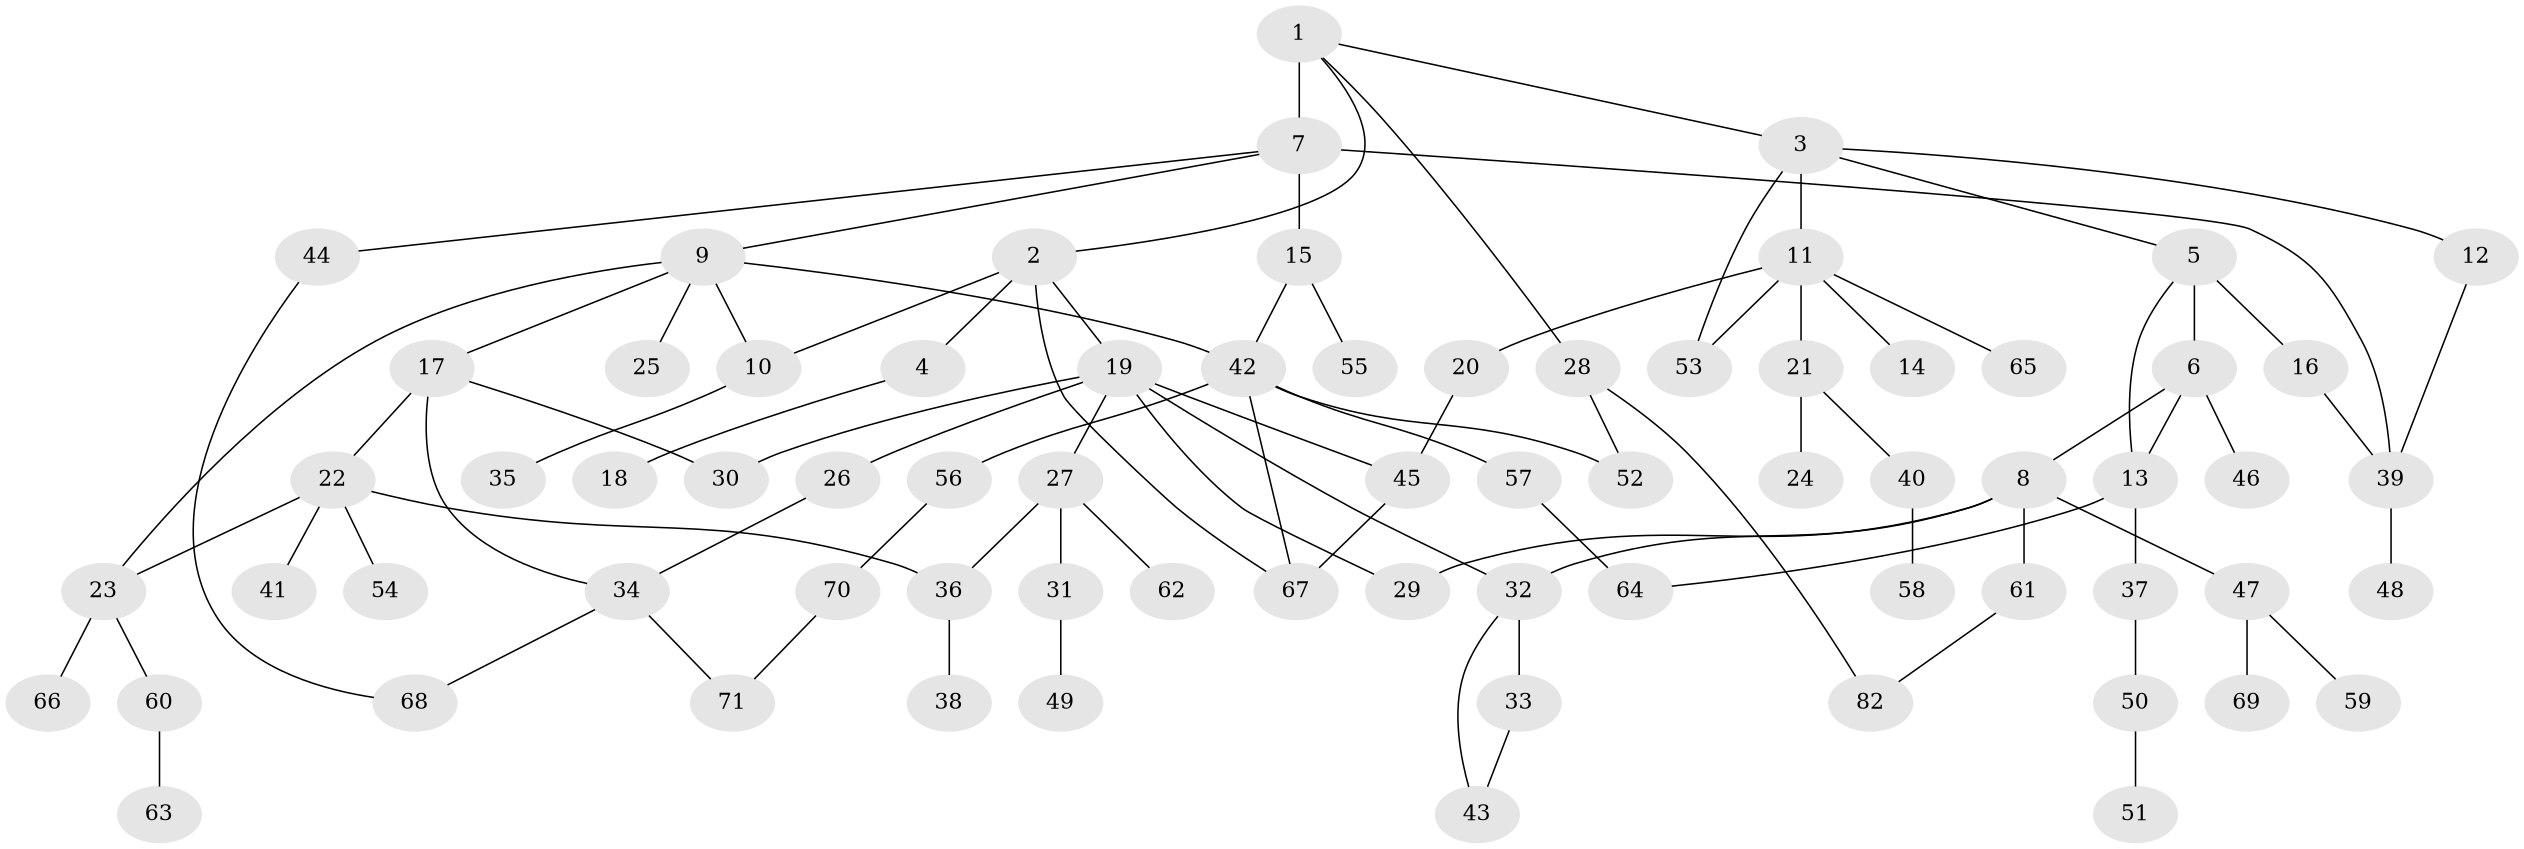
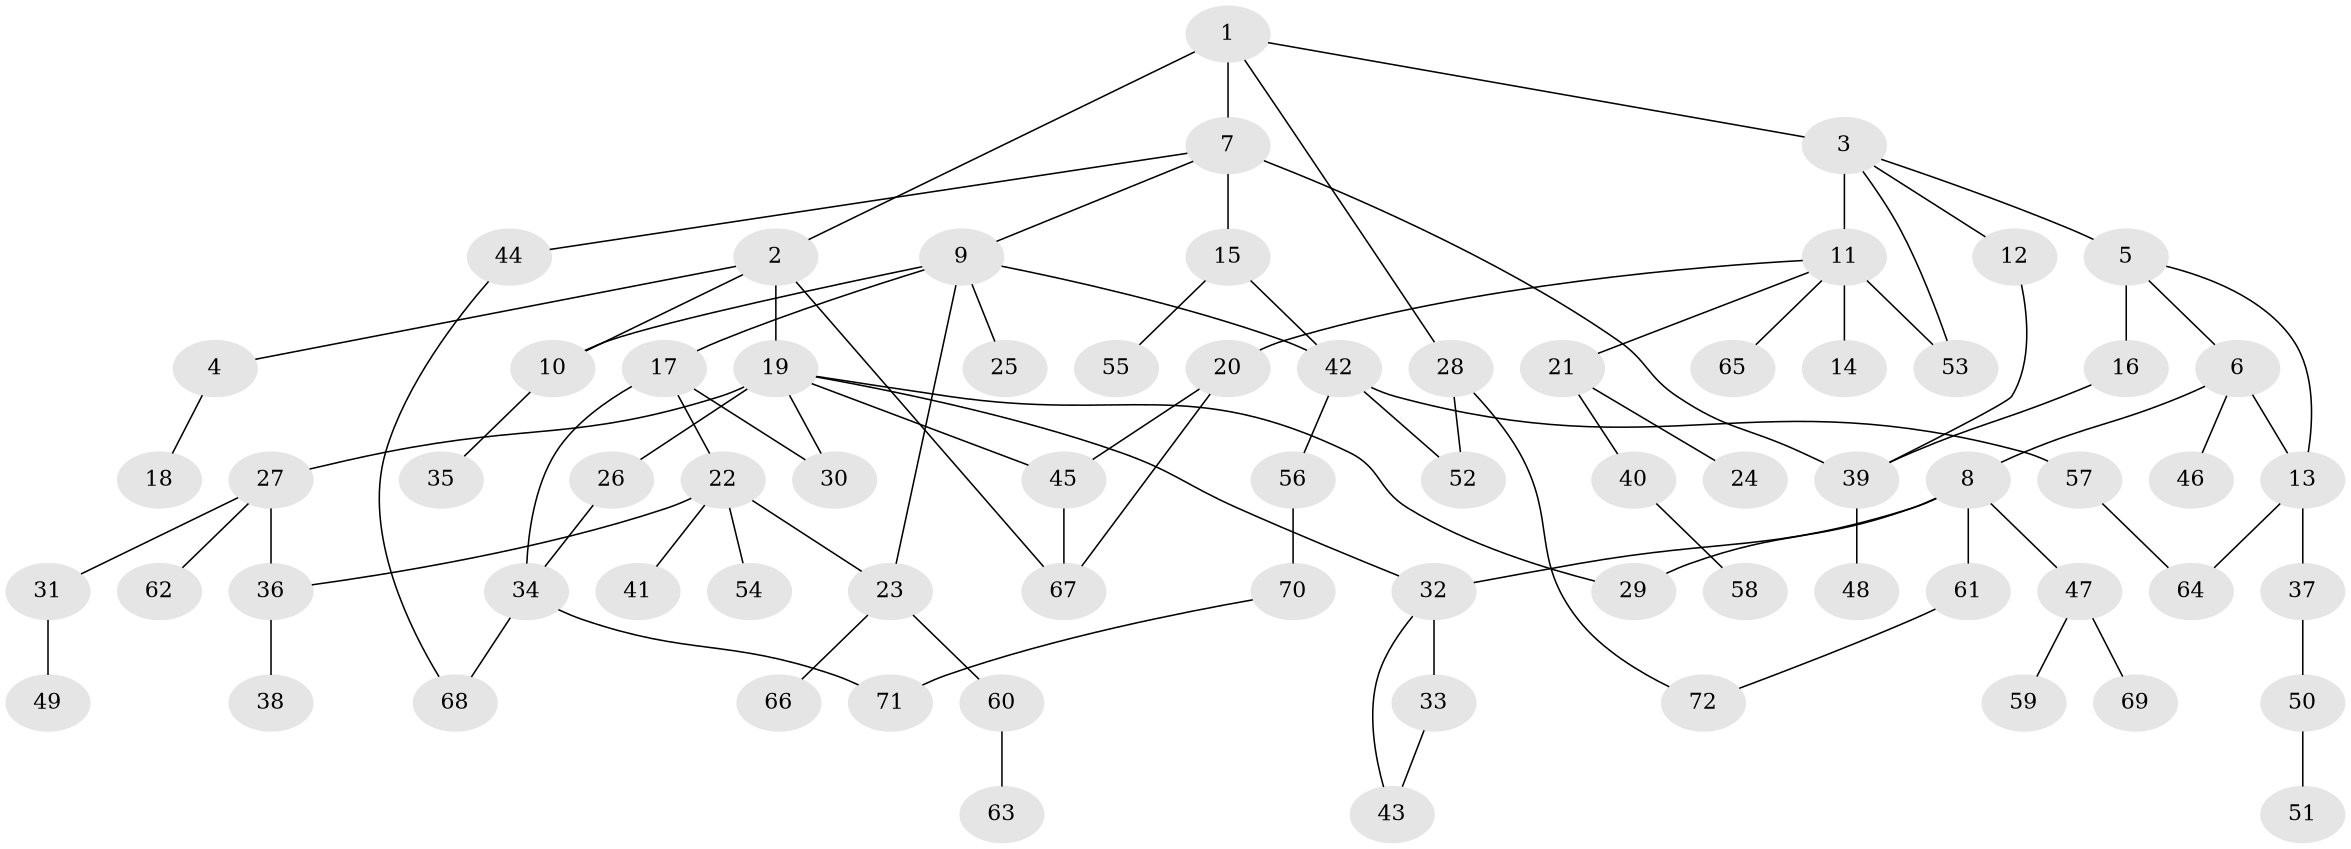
(1270, 480) -> (1146, 480)
(1871, 703) -> (1703, 703)
